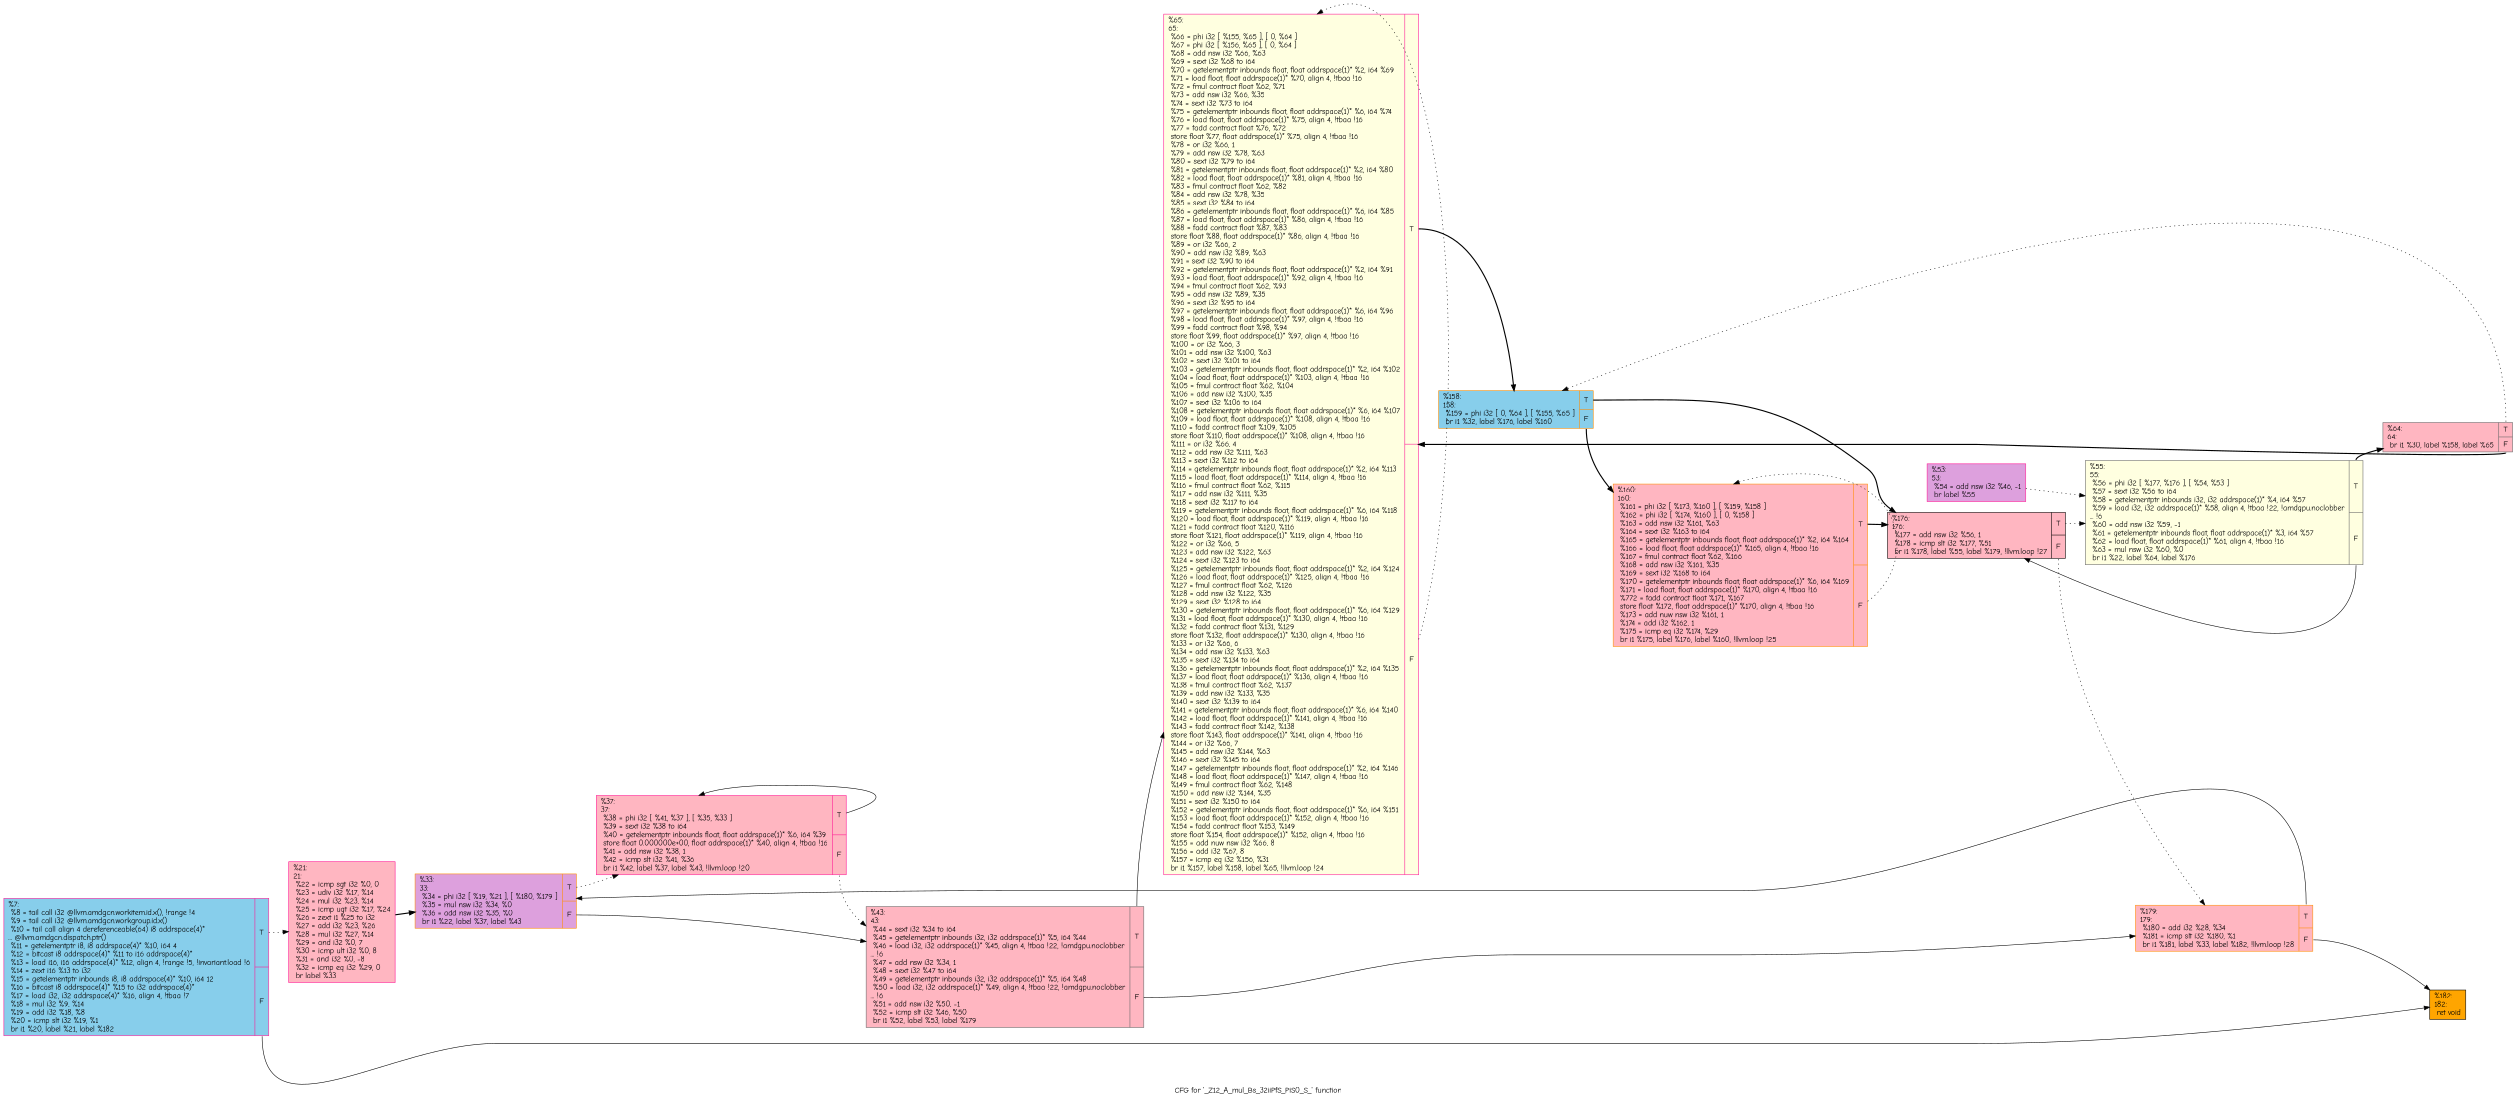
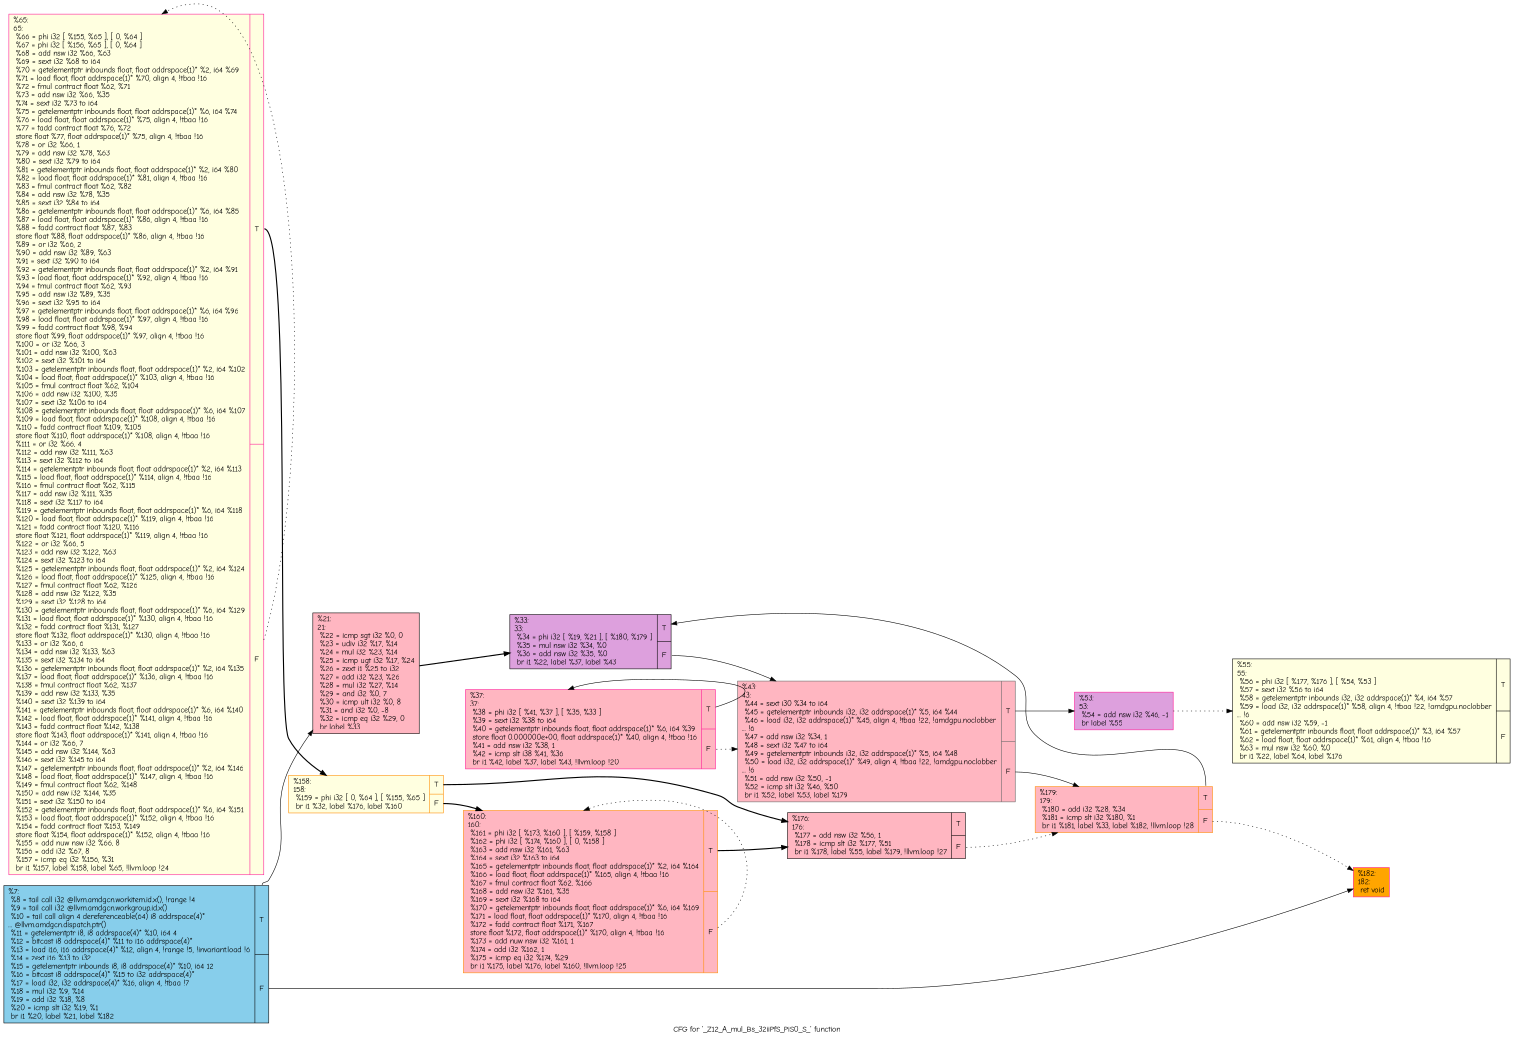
(1516, 410) -> (366, 794)
(2448, 437) -> none
(2224, 513) -> (1371, 711)
(2072, 524) -> none
(1681, 598) -> (531, 925)
(2207, 624) -> none
(1231, 627) -> (76, 627)
(1144, 821) -> (1042, 711)
(648, 860) -> (517, 754)
(595, 883) -> none
(496, 901) -> (590, 642)
(342, 922) -> (366, 673)
(913, 929) -> (785, 704)
(276, 933) -> (280, 810)
(2373, 955) -> (1283, 836)
(136, 967) -> (136, 954)
(2448, 1005) -> (1371, 882)
